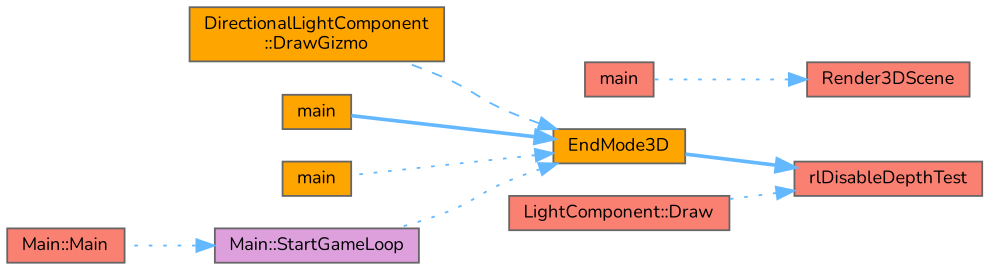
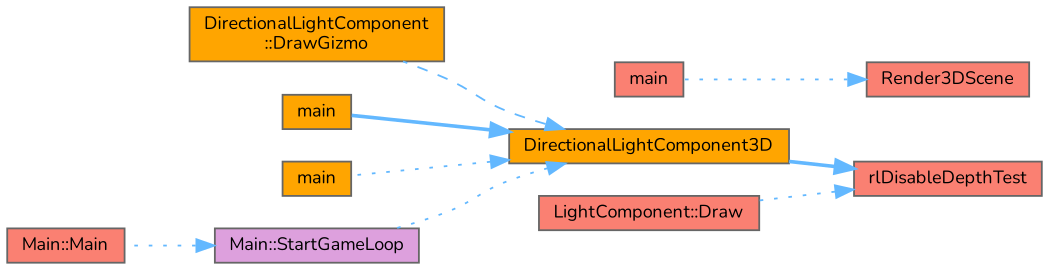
(619, 146) -> (649, 146)
